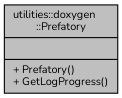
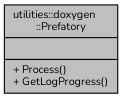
(44, 70) -> (40, 70)
